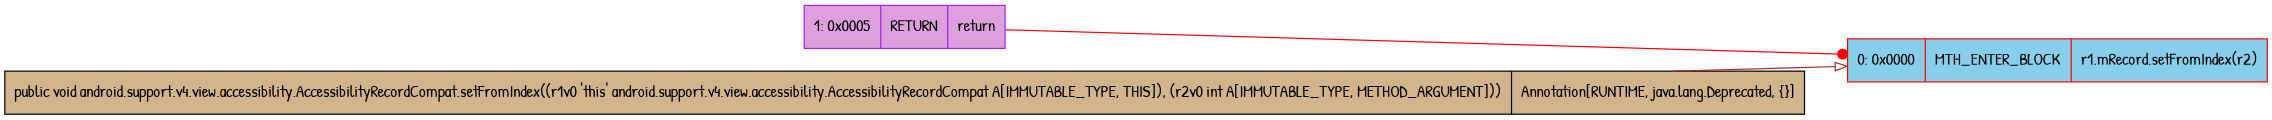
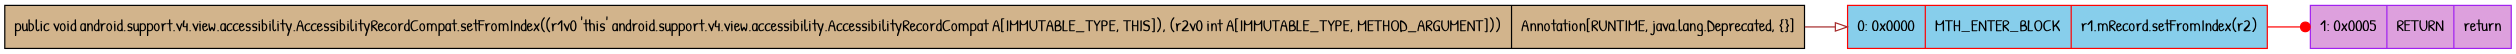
(1422, 42) -> (2284, 27)
